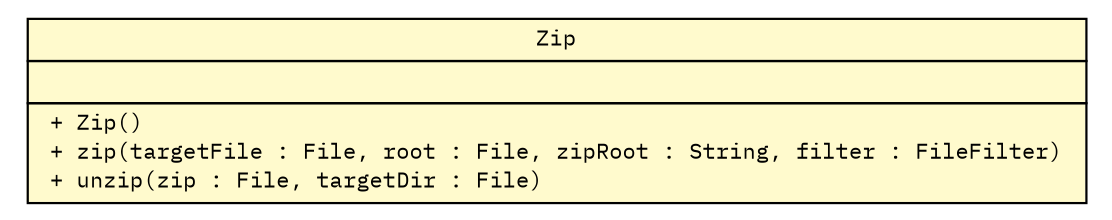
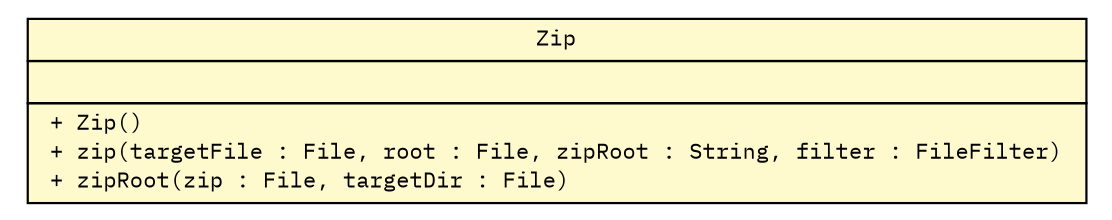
(297, 181) -> (311, 181)
